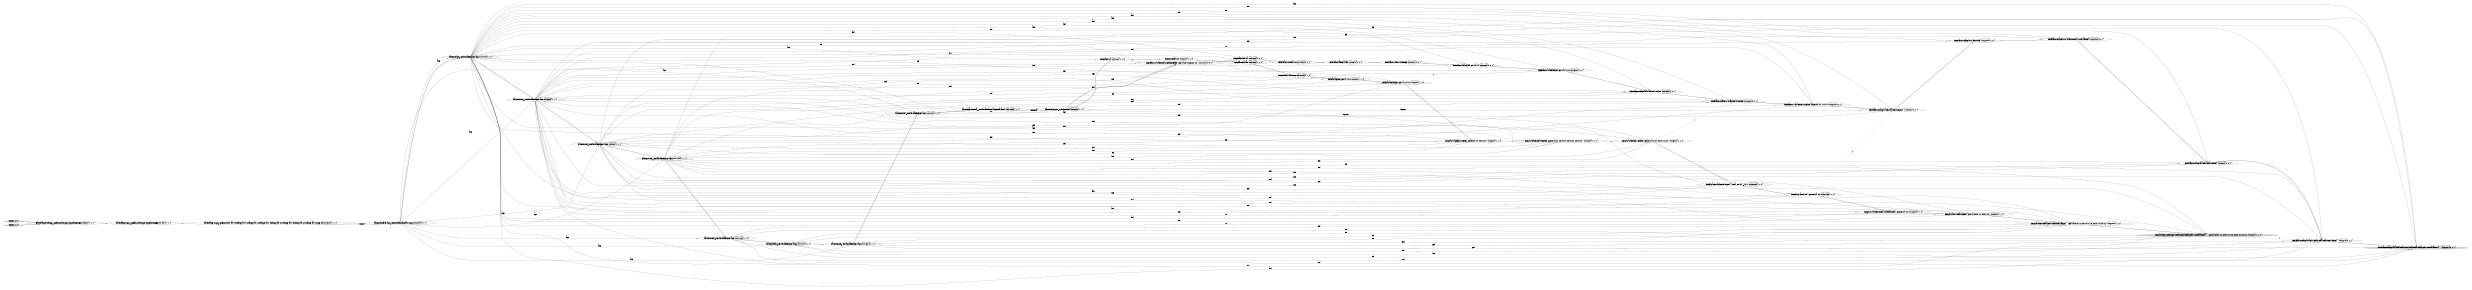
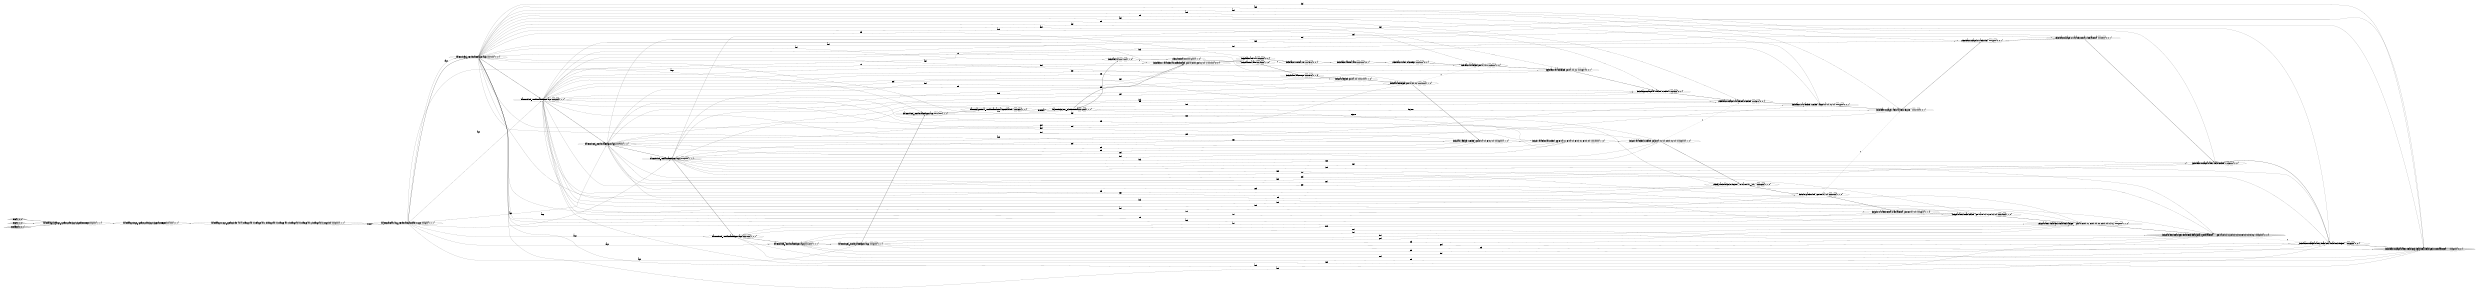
none -> (17, 227)
